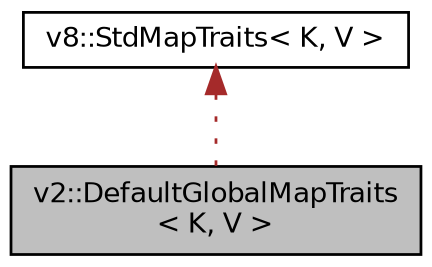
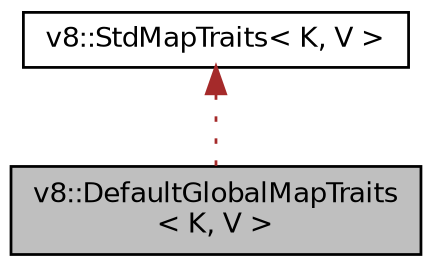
(216, 210) -> (216, 210)
